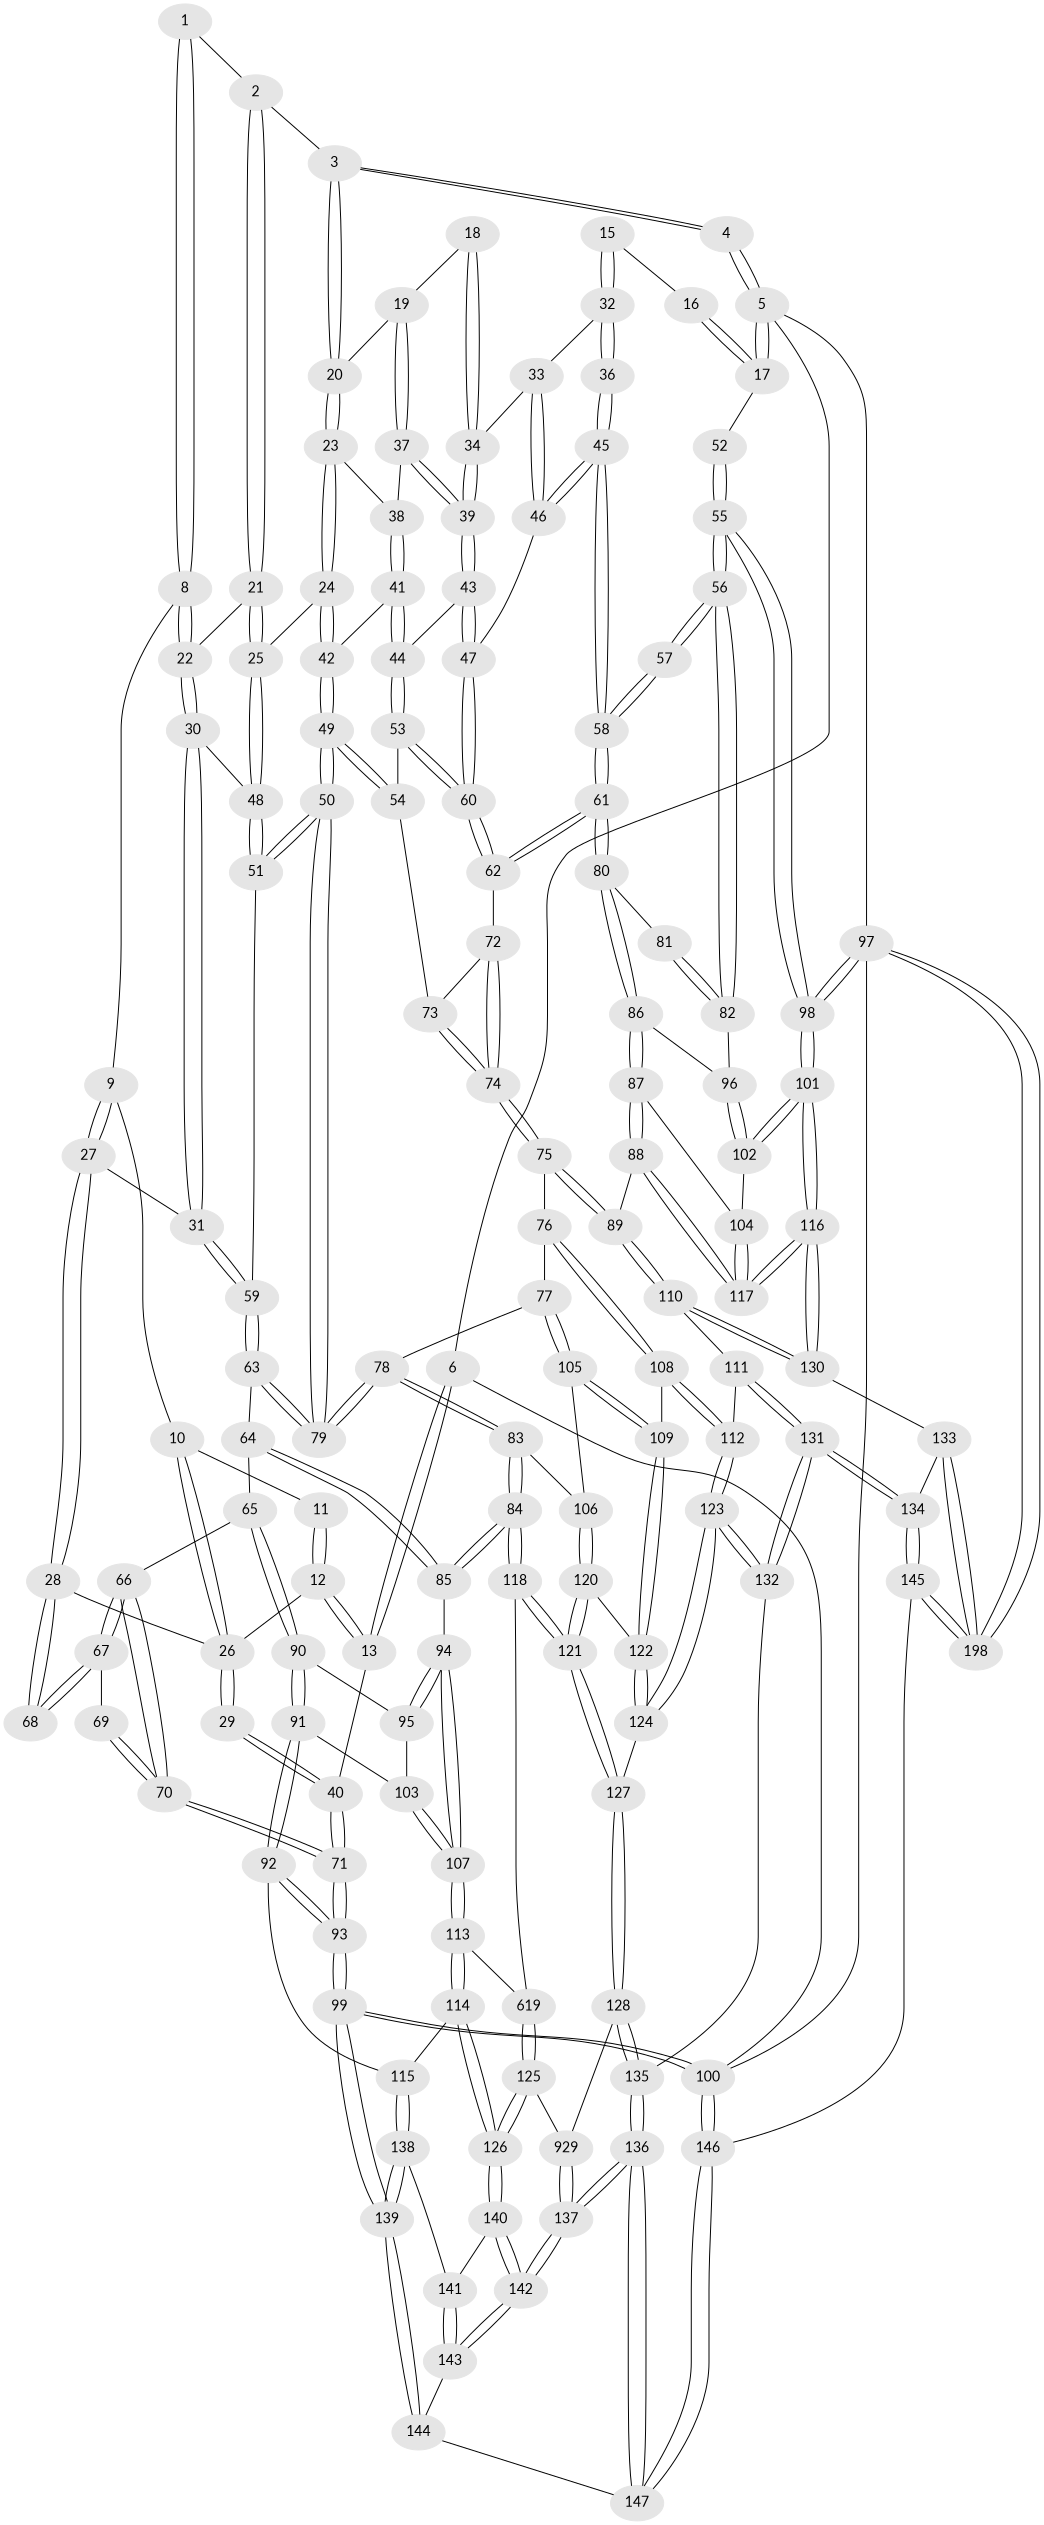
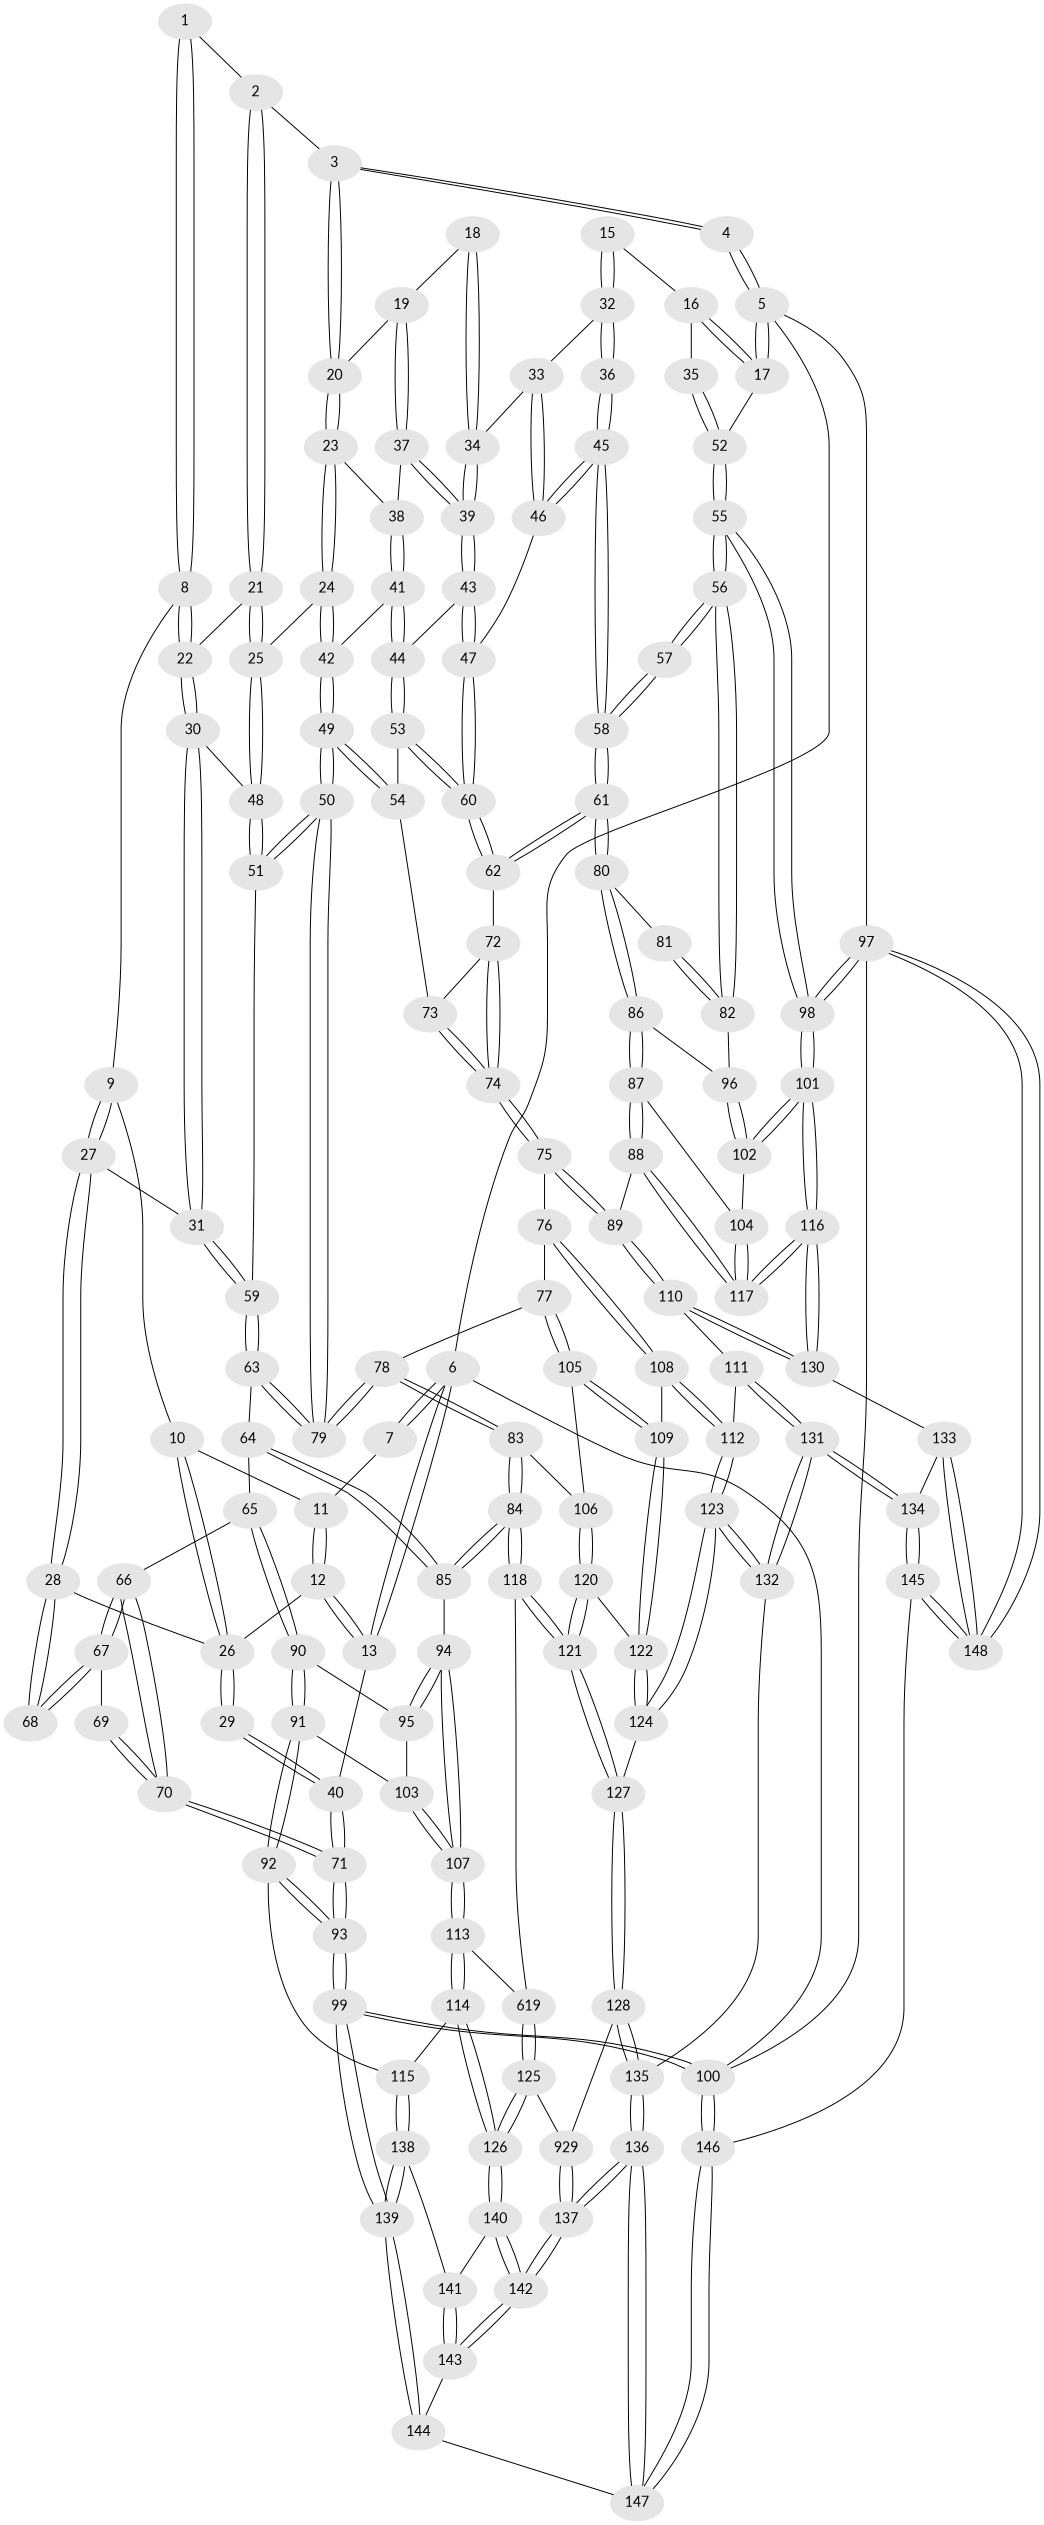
none -> (691, 376)
none -> (390, 1440)
(976, 1652) -> (976, 1652)
